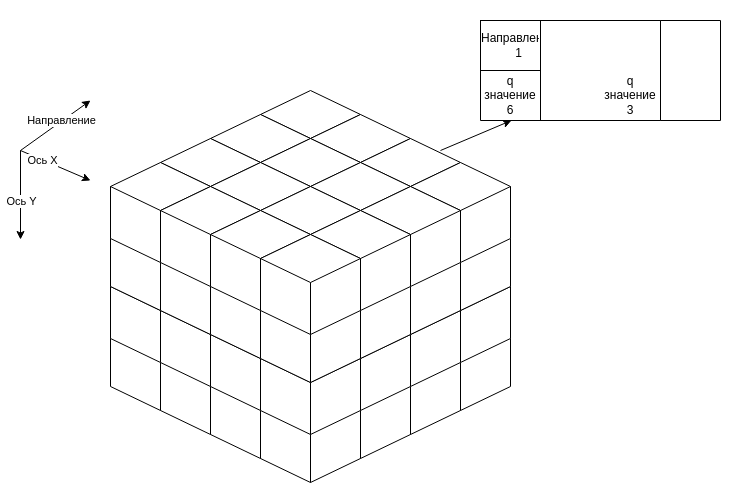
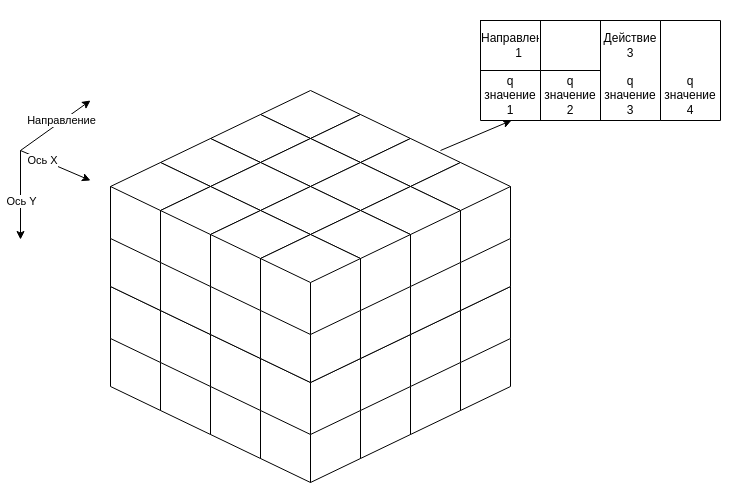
none -> (631, 46)
(511, 96) -> (511, 96)
none -> (571, 96)
none -> (691, 96)
